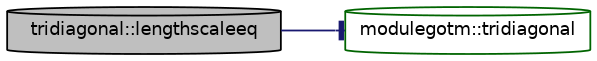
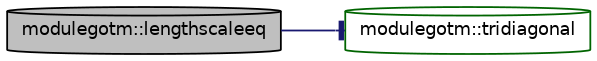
(144, 31) -> (144, 31)
